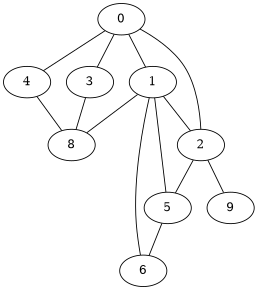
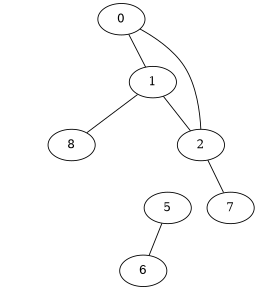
(27, 82) -> none
(90, 82) -> none
(160, 145) -> none
(137, 176) -> none
(184, 177) -> none
(231, 208) -> (231, 208)
